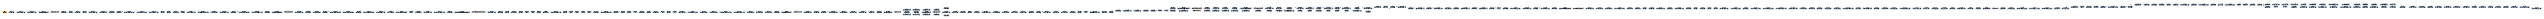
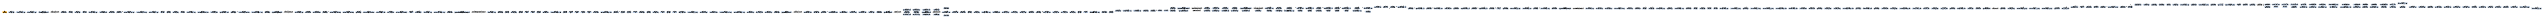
none -> (2403, 3)
